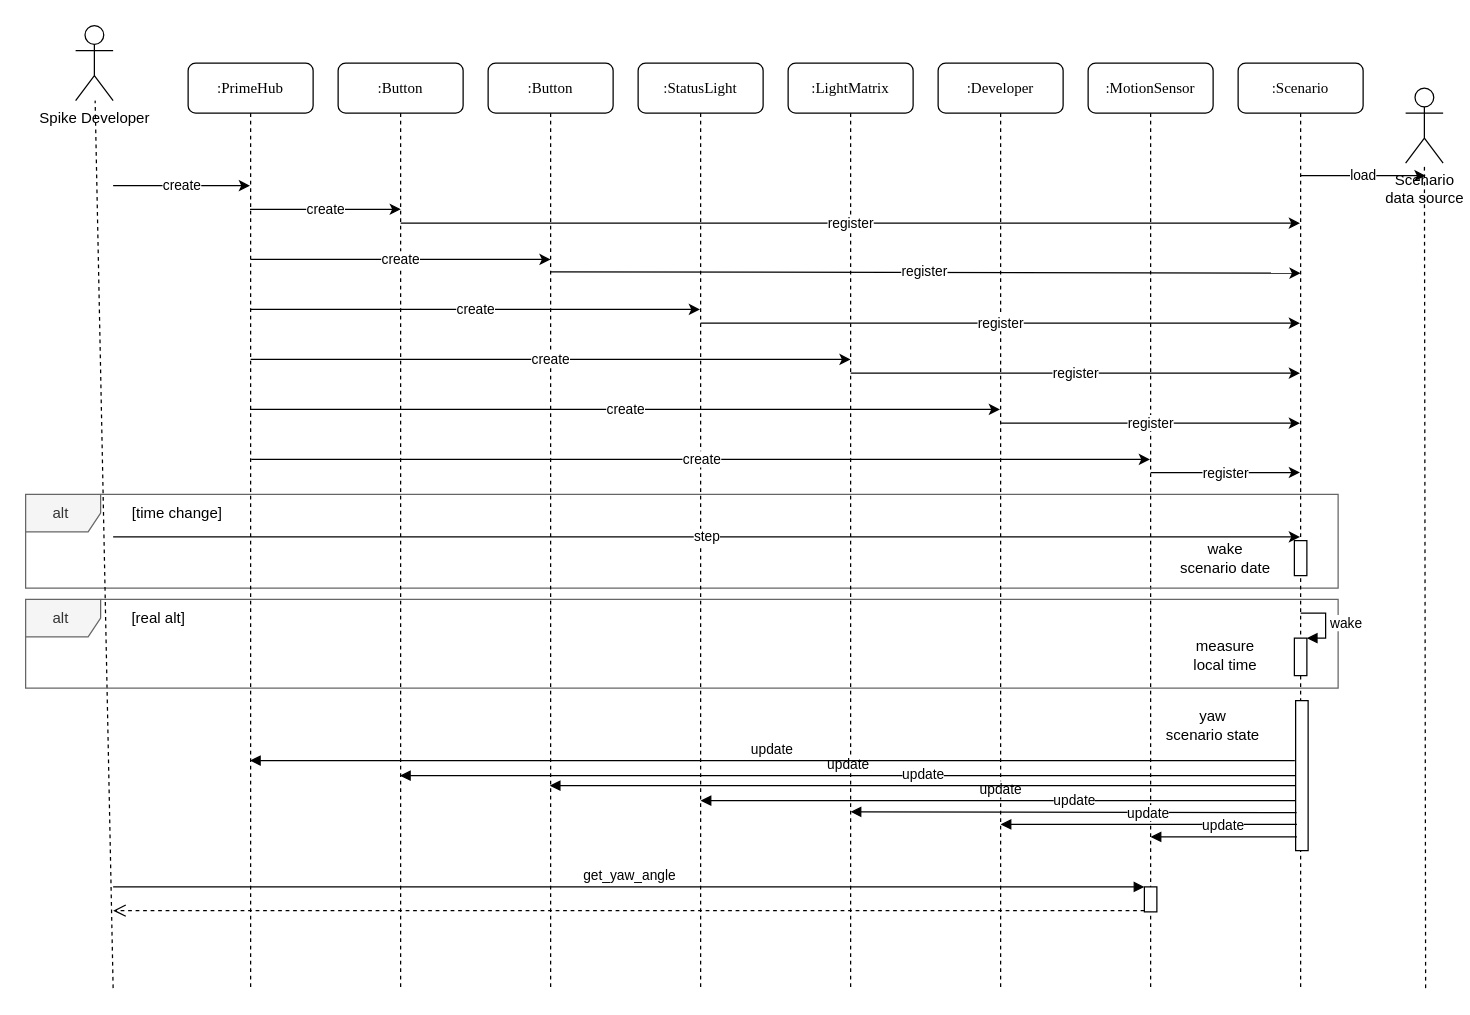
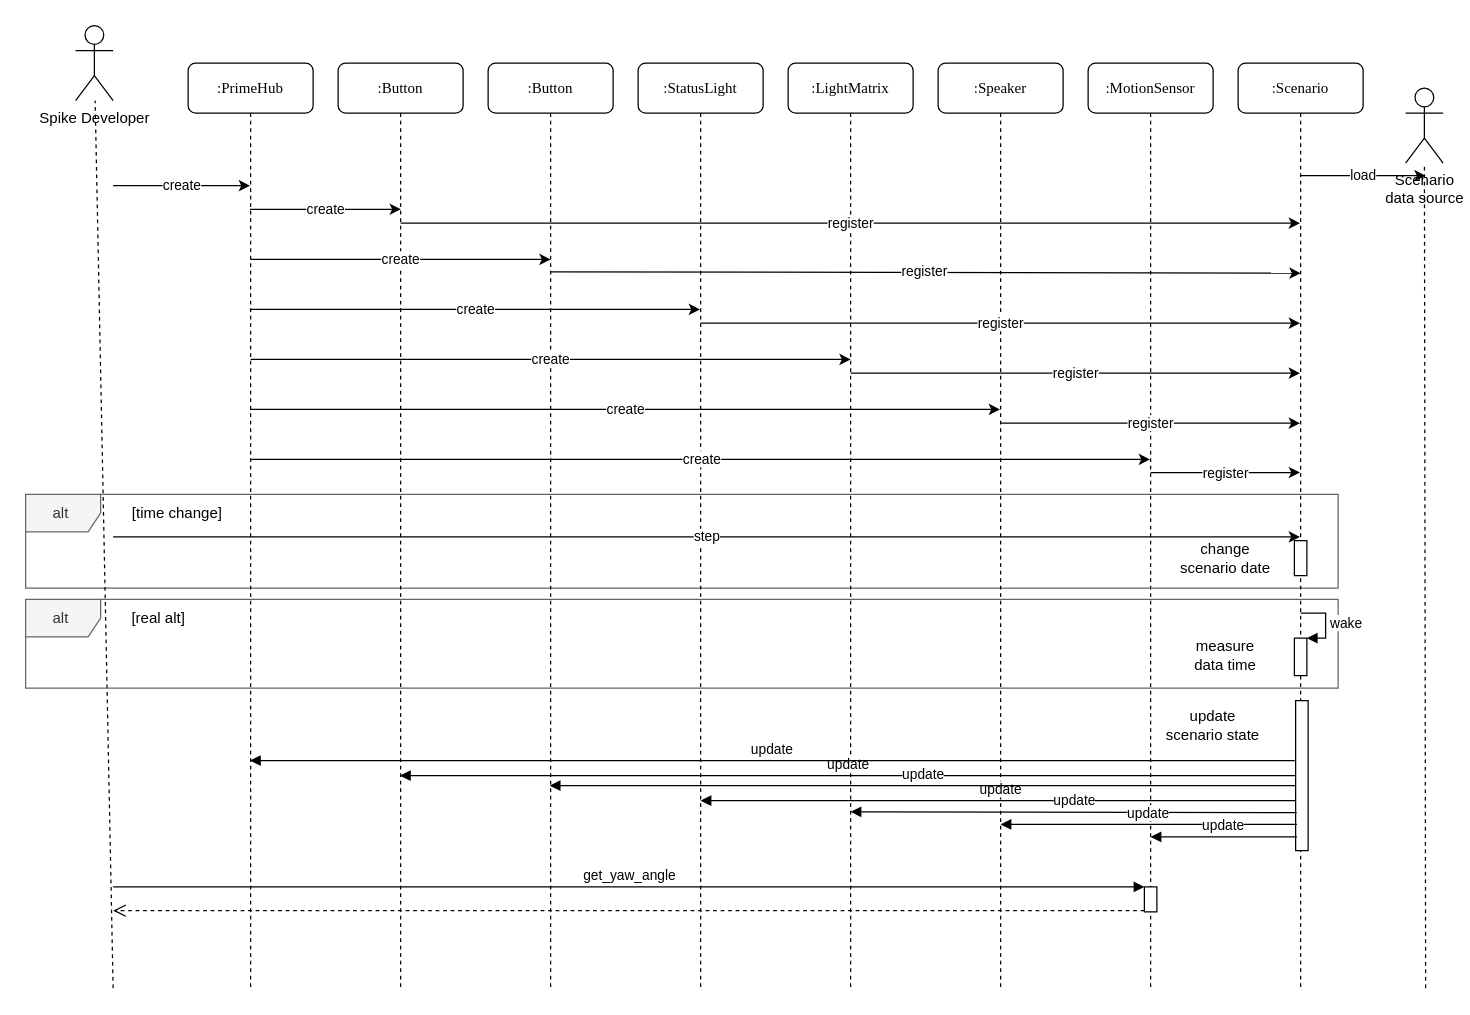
(1001, 88) -> (1001, 88)
(1226, 558) -> (1226, 558)
(1226, 656) -> (1226, 656)
(1213, 726) -> (1213, 726)
